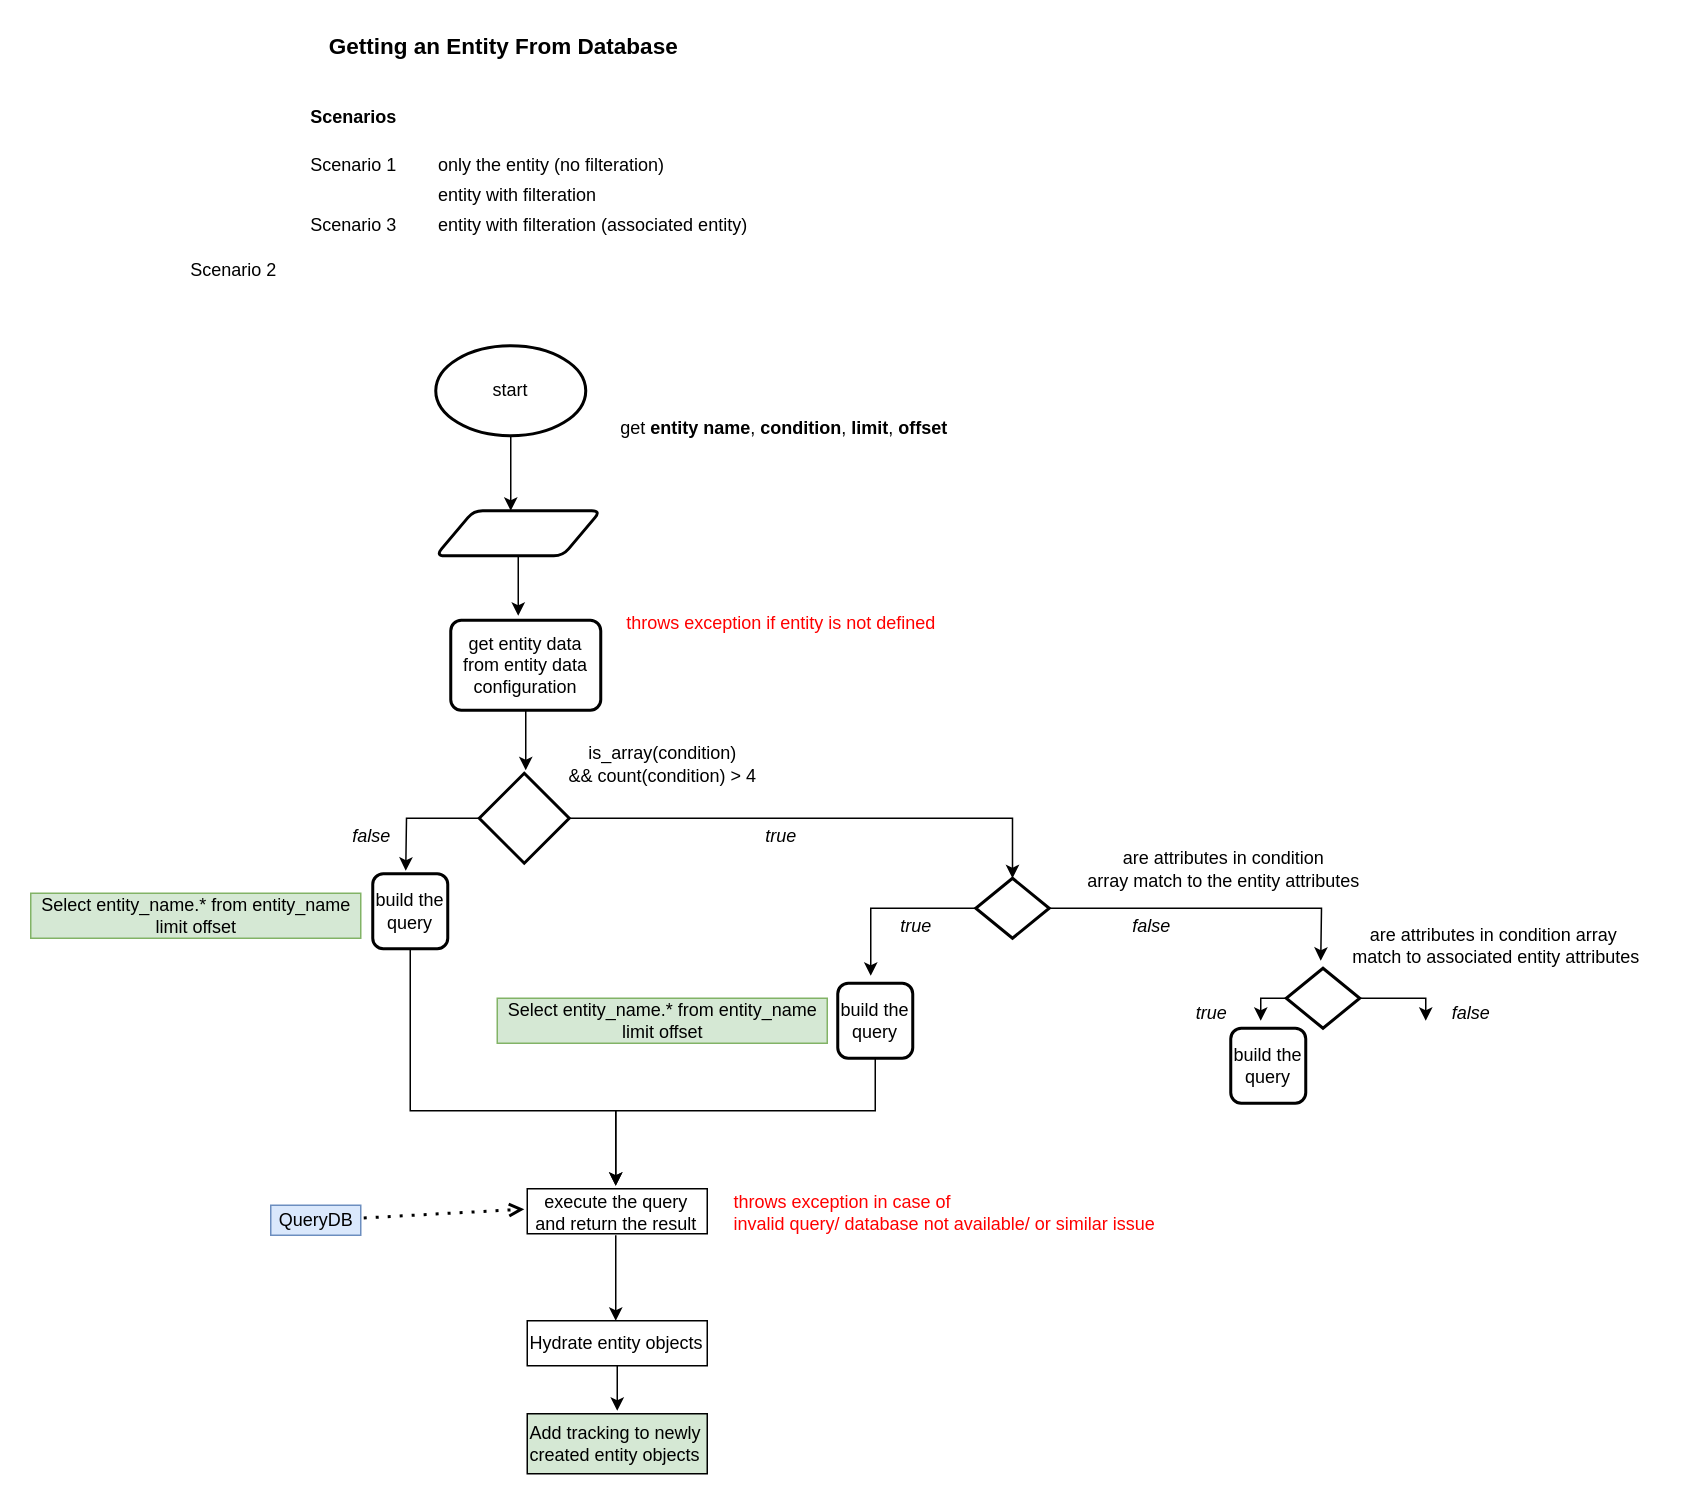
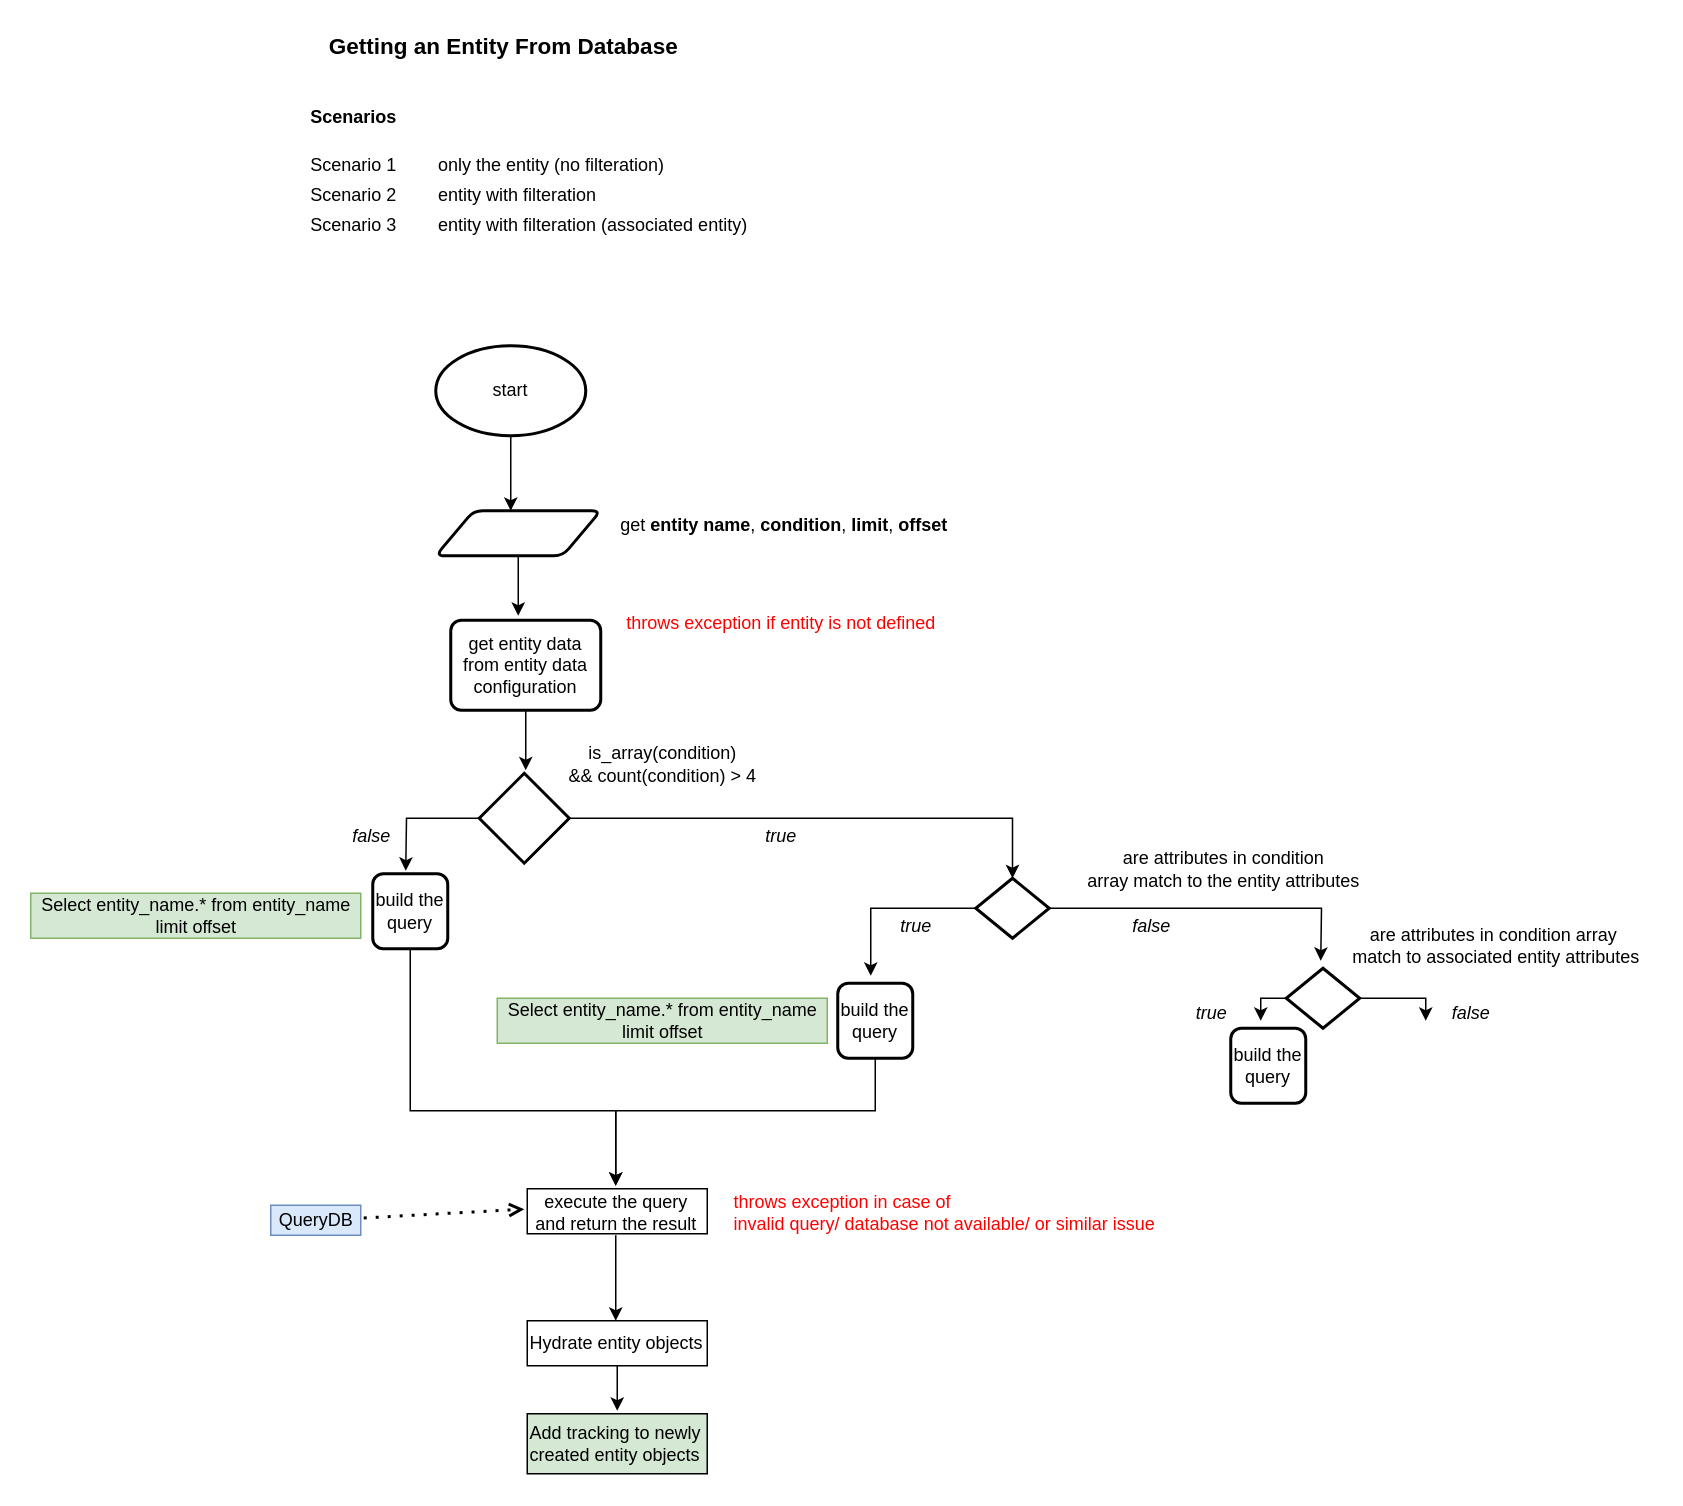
(233, 271) -> (353, 196)
(784, 428) -> (784, 526)
